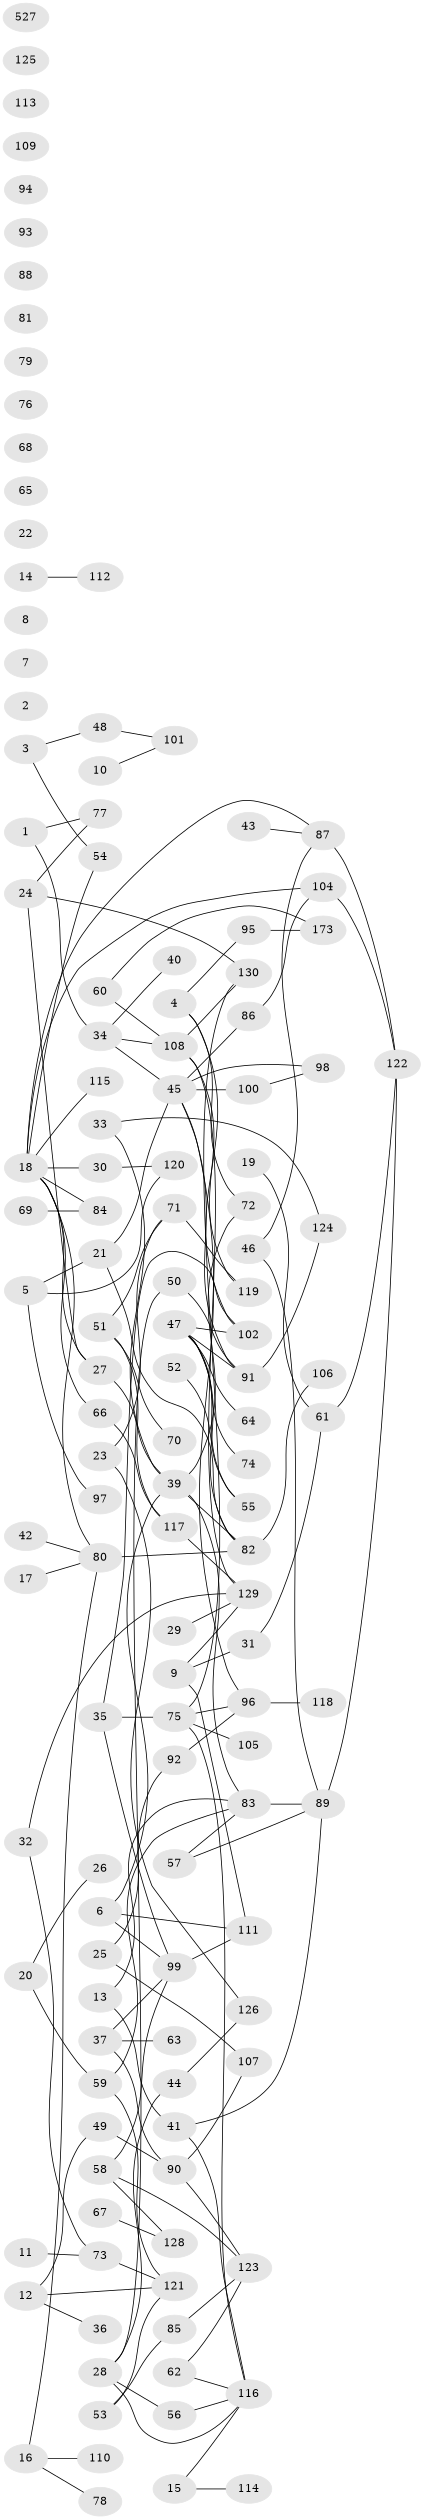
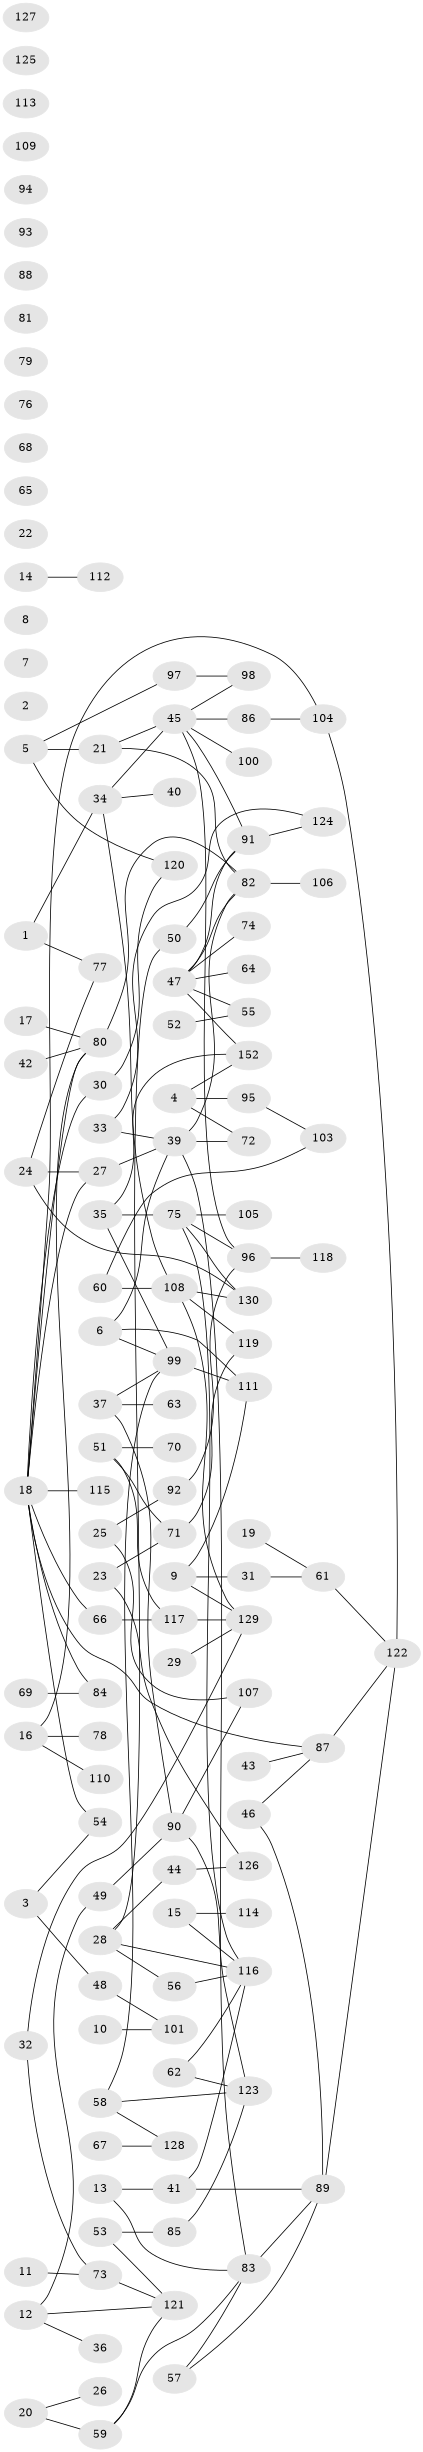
(26, 18) -> (26, 18)
(323, 930) -> (323, 1138)
(287, 1079) -> (212, 676)
(249, 1335) -> (249, 1056)
